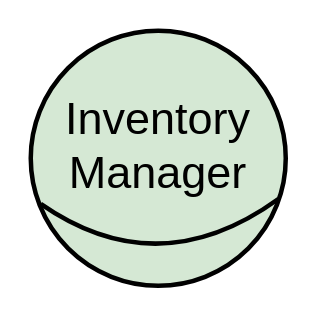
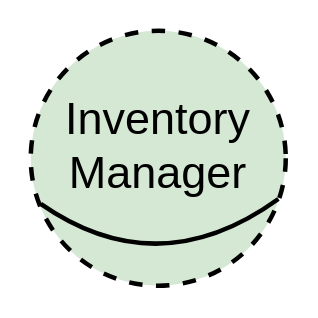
(158, 158) -> (158, 158)
